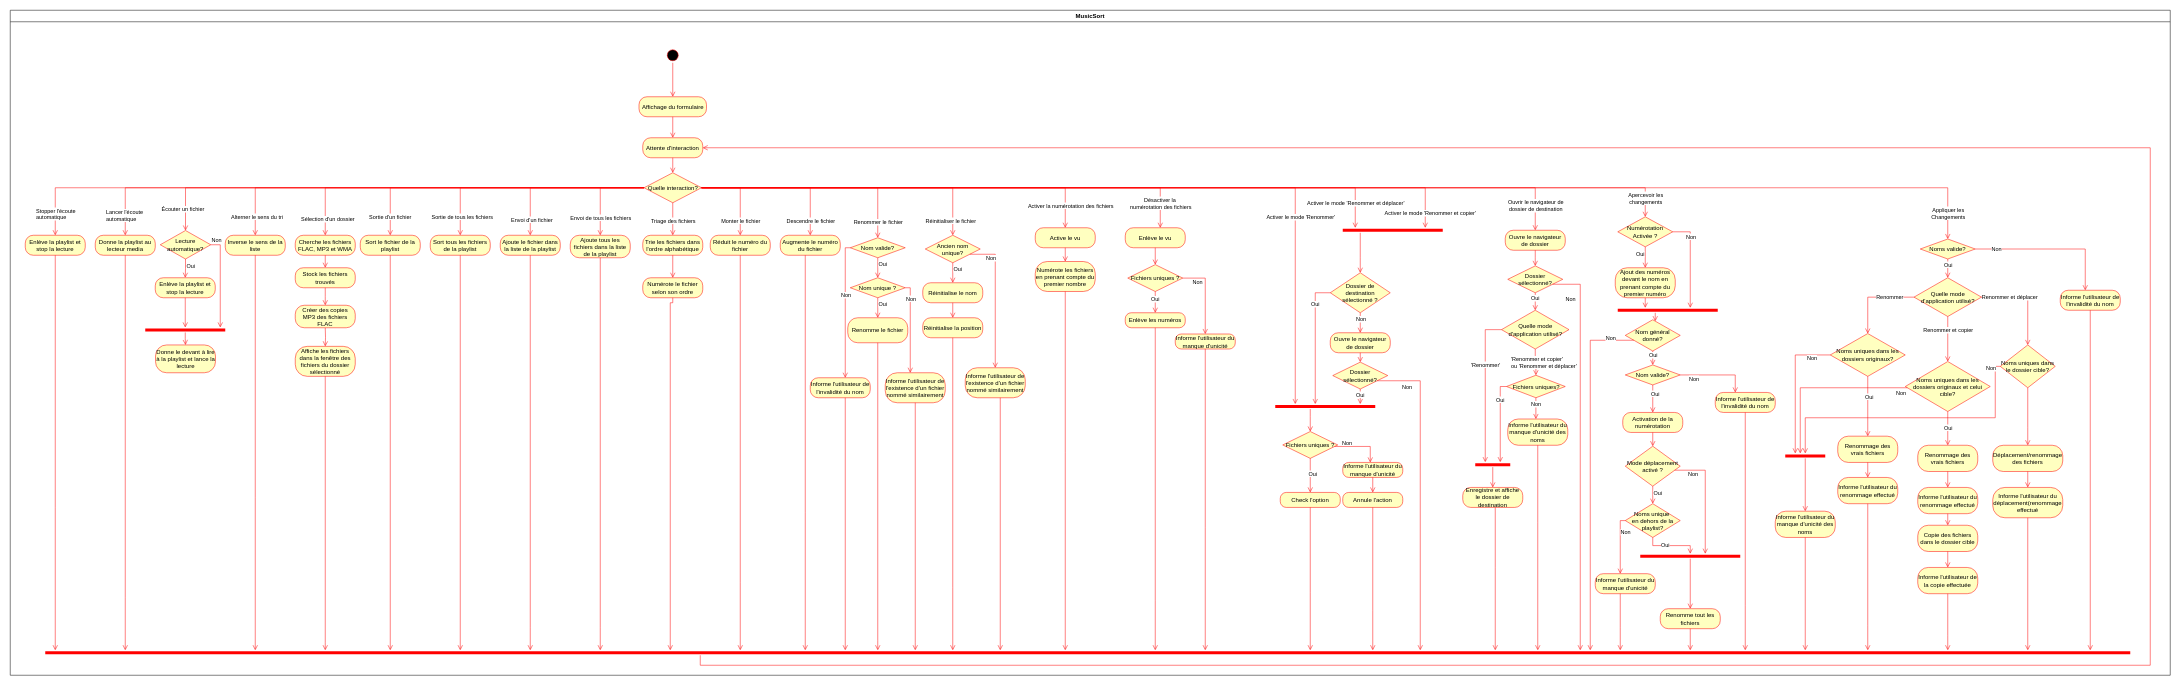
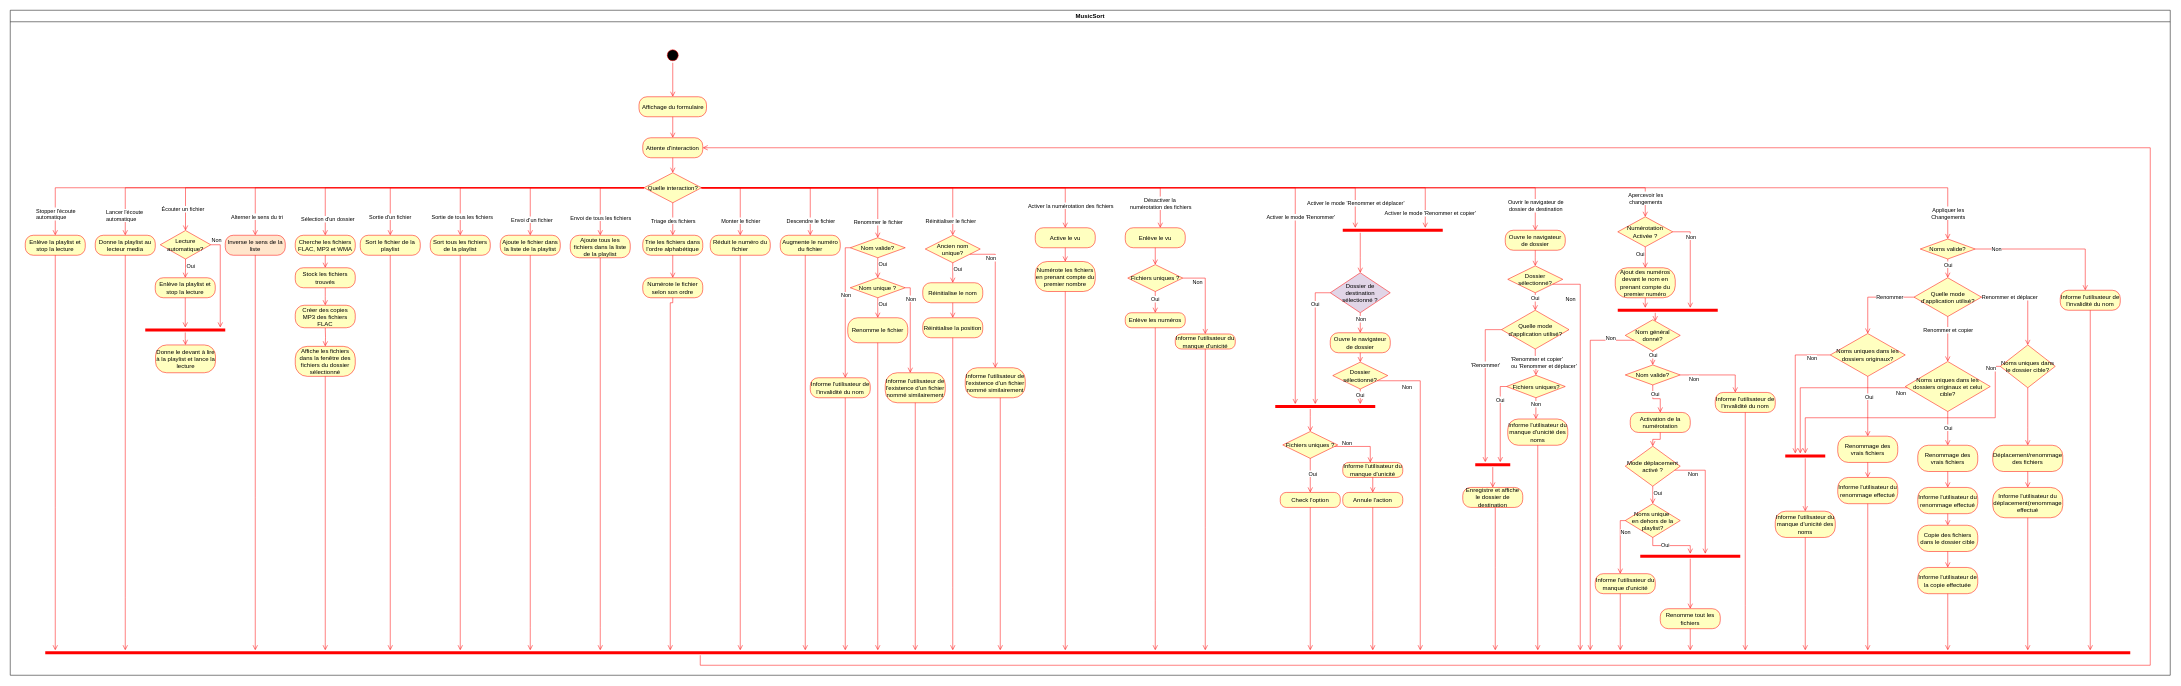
(255, 245) -> (255, 245)
(1360, 293) -> (1360, 293)
(1653, 422) -> (1660, 422)
